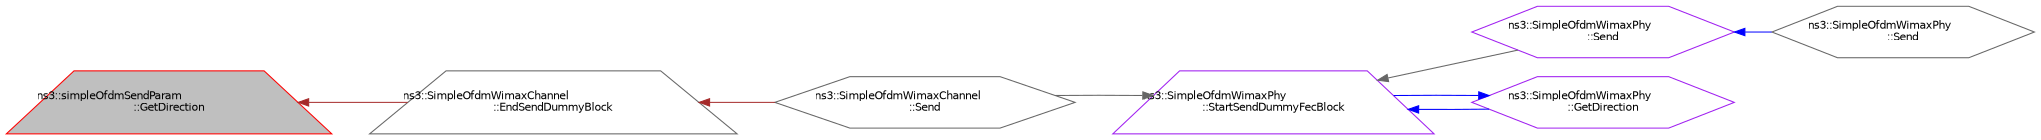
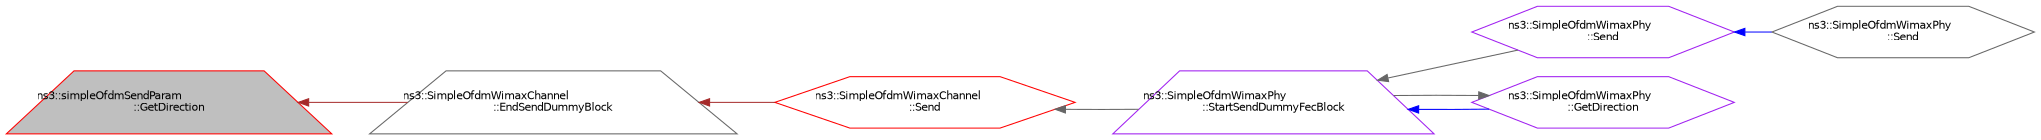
(1099, 95) -> (1102, 109)
(1436, 95) -> (1436, 95)
(925, 102) -> (925, 102)
